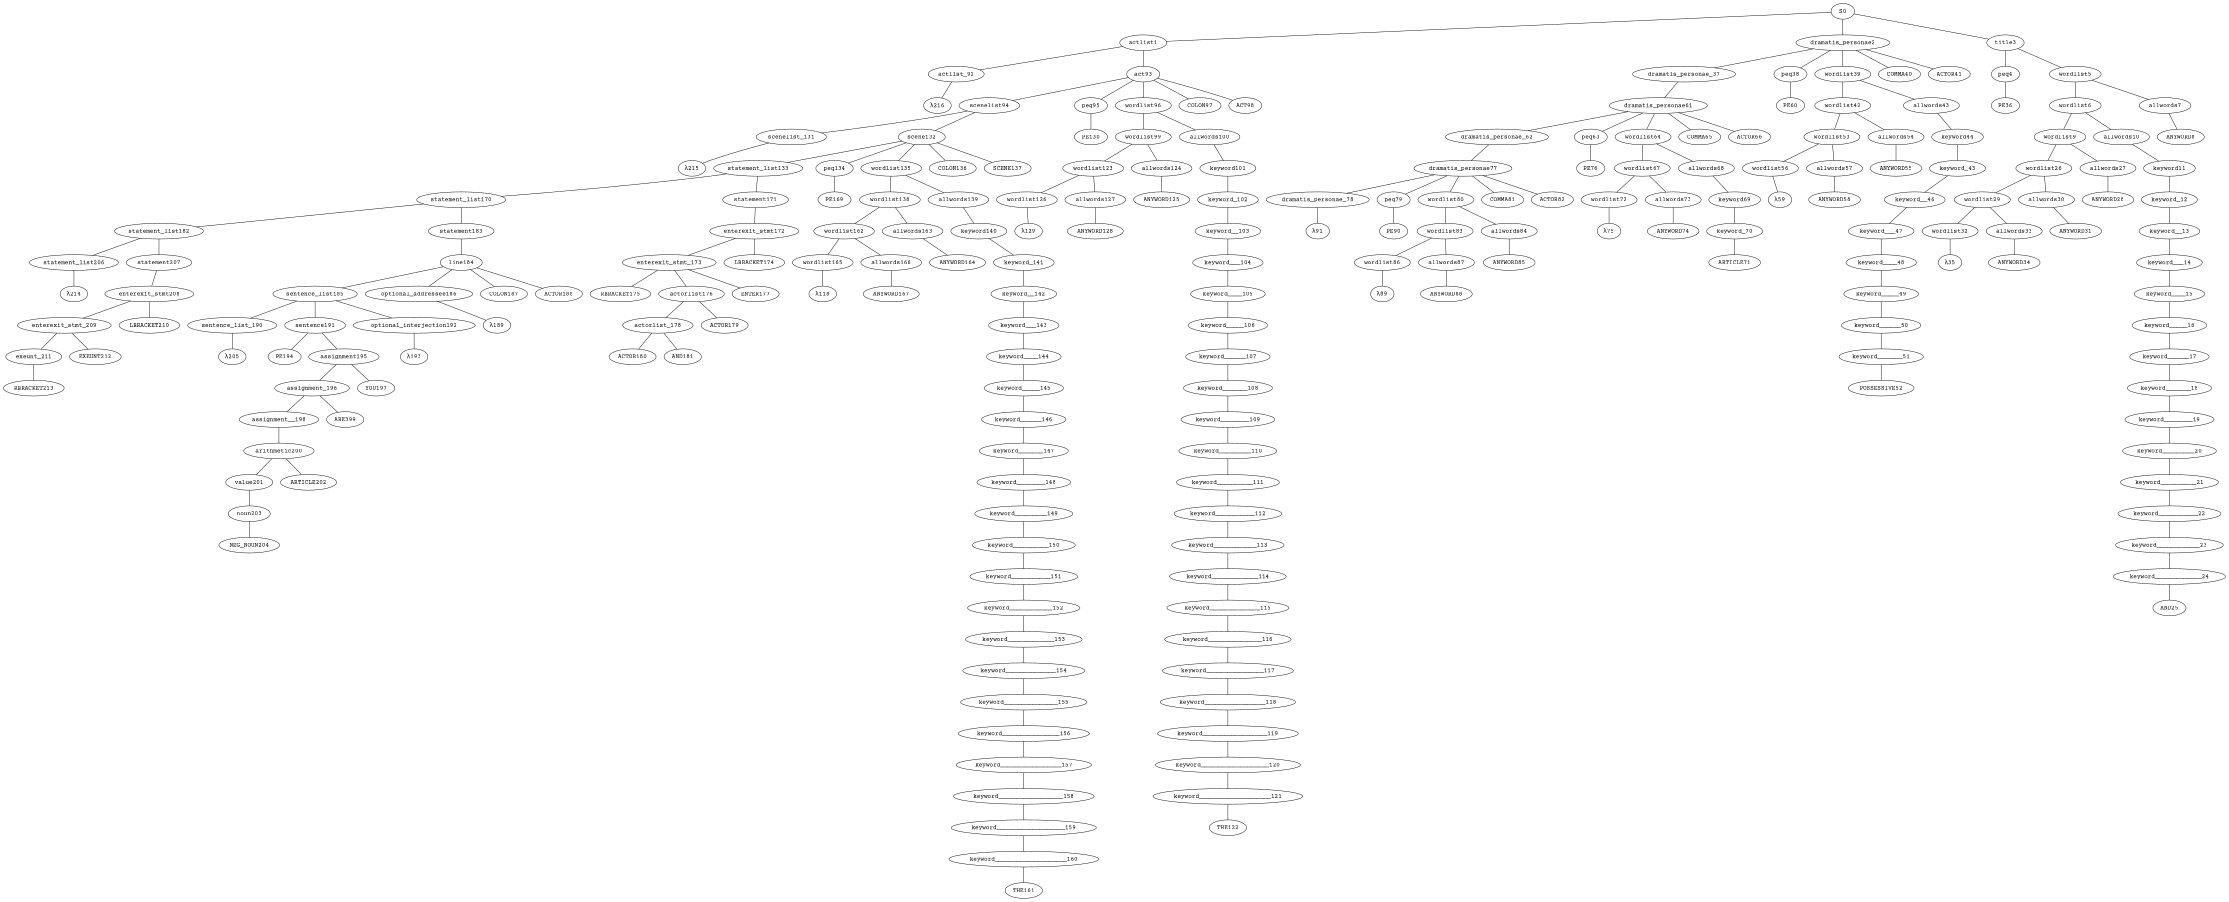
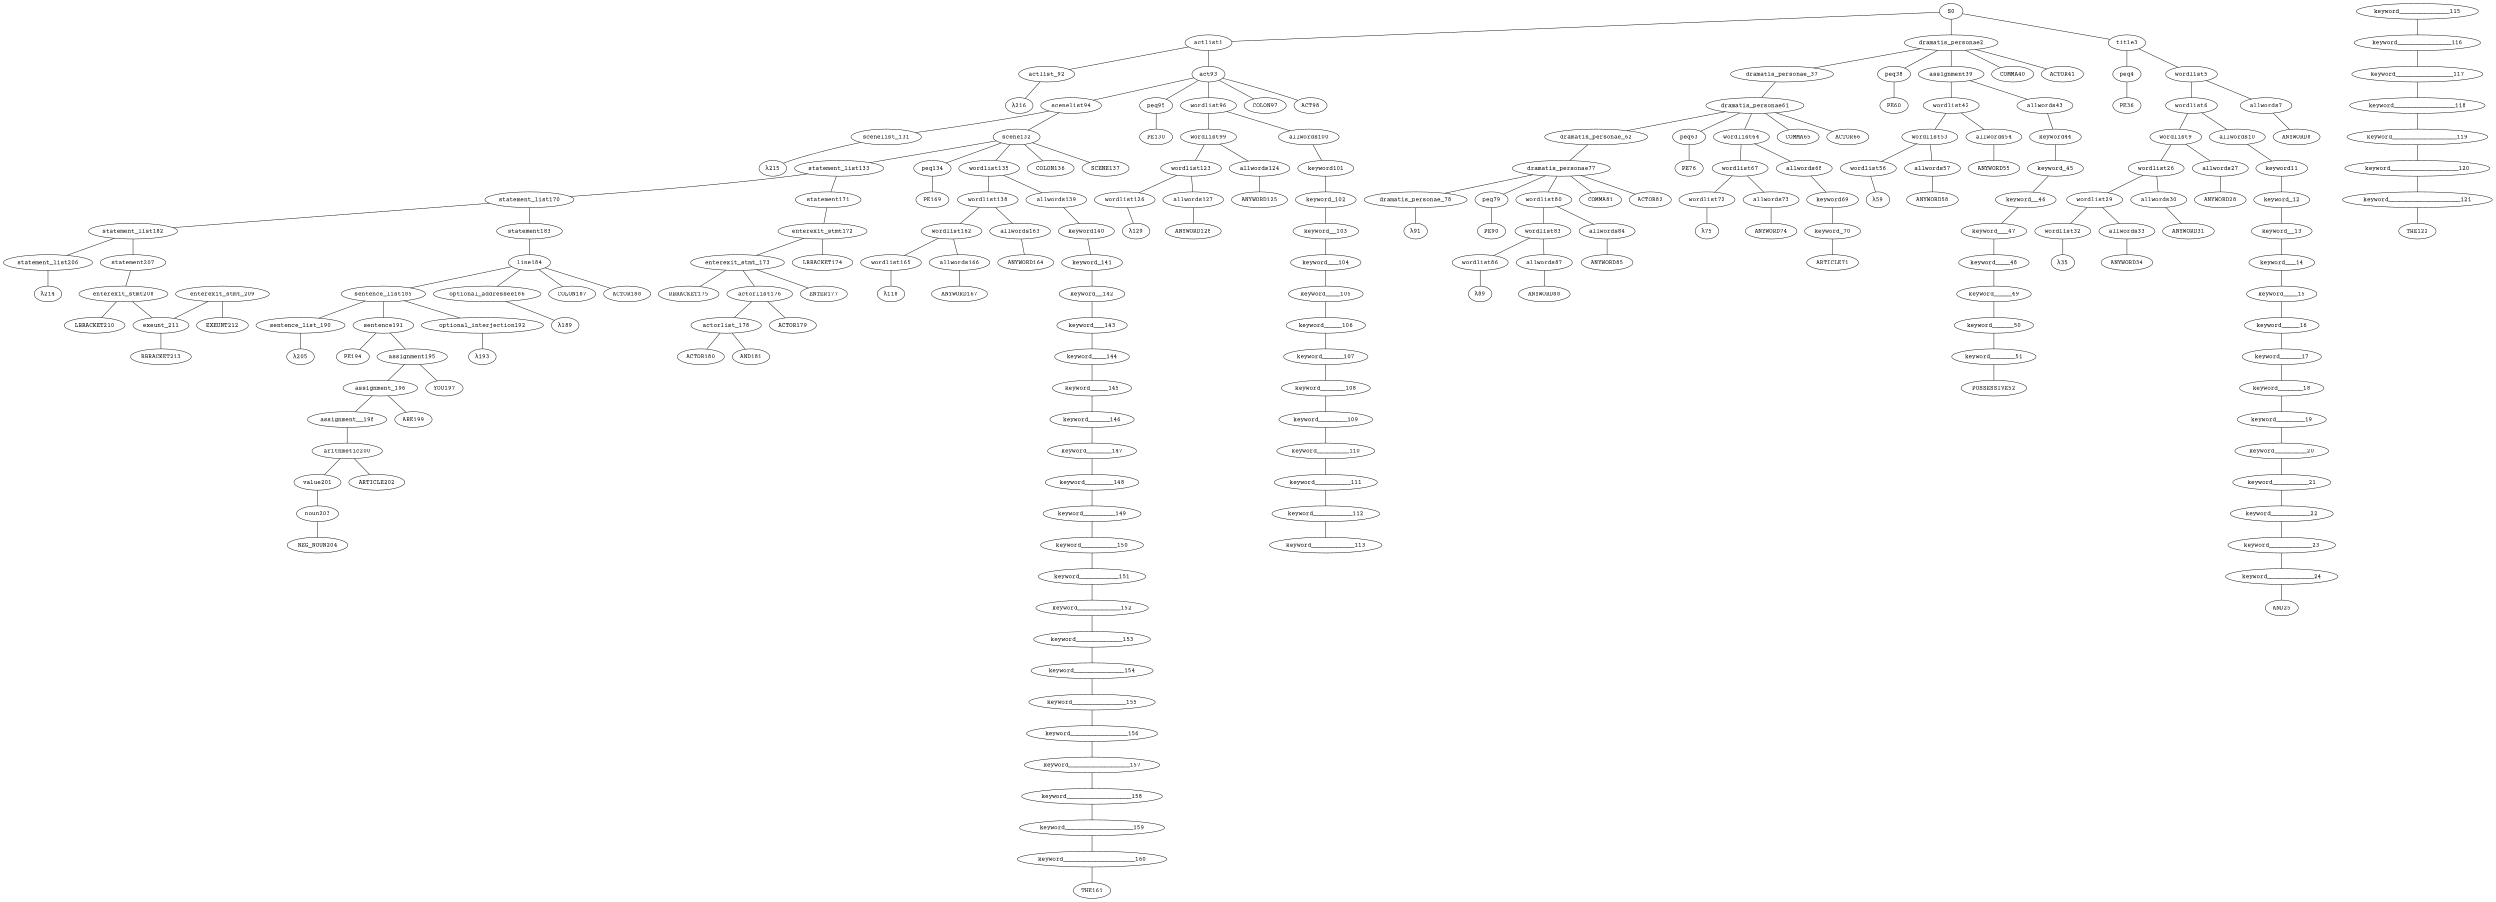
(1843, 74) -> (1951, 74)
(1957, 168) -> (2055, 168)
(107, 310) -> (142, 310)
(345, 420) -> (413, 420)
(1228, 577) -> none
